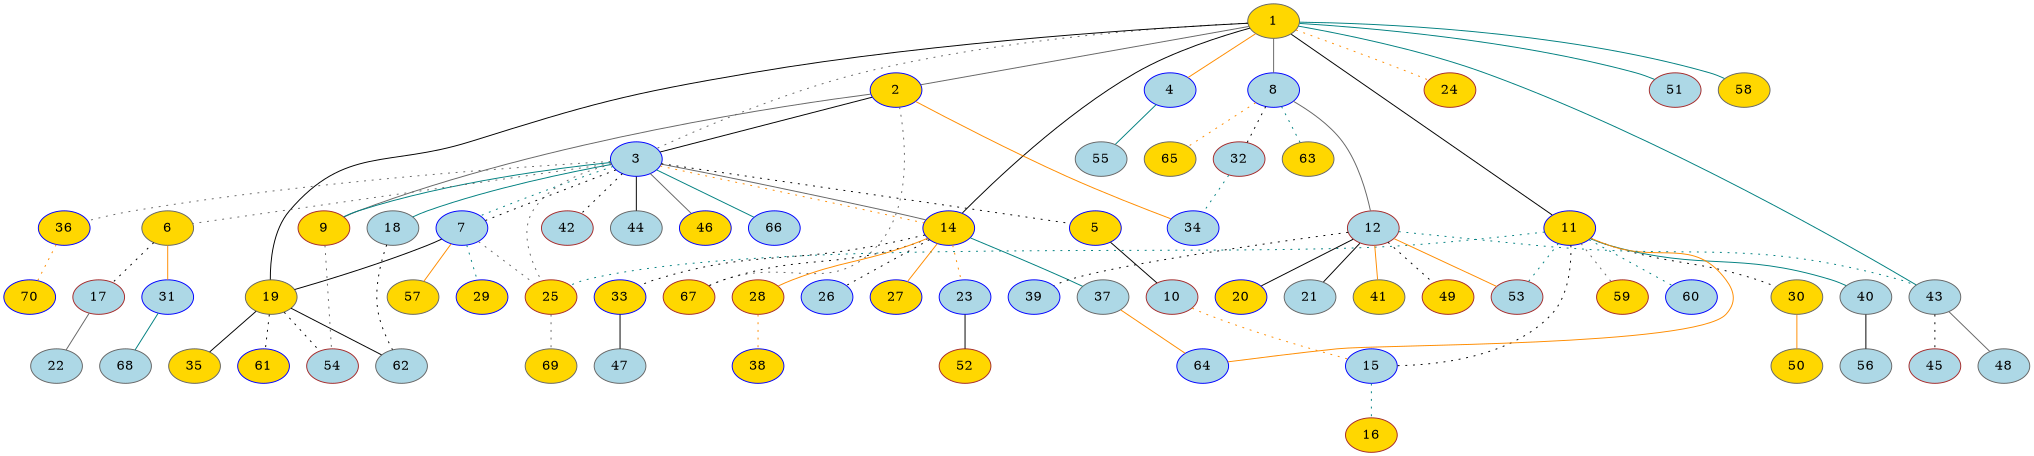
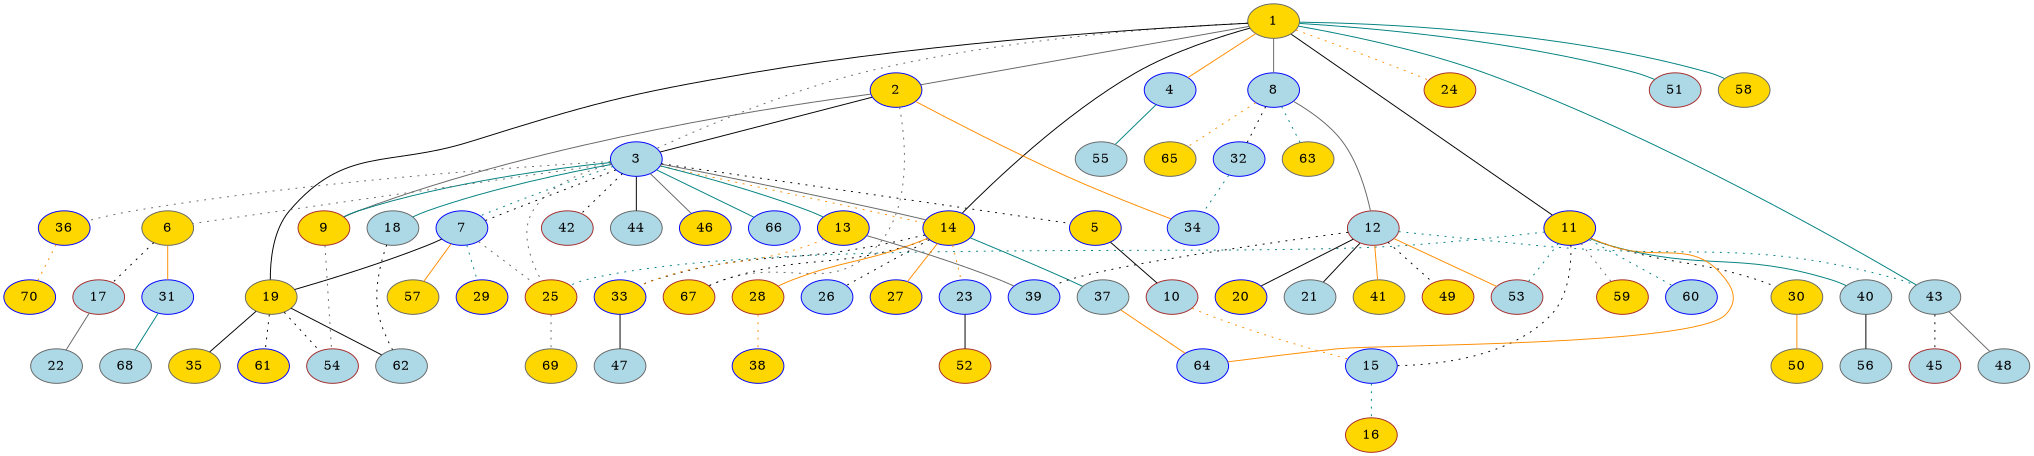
(1239, 159) -> (1239, 159)
none -> (843, 228)
